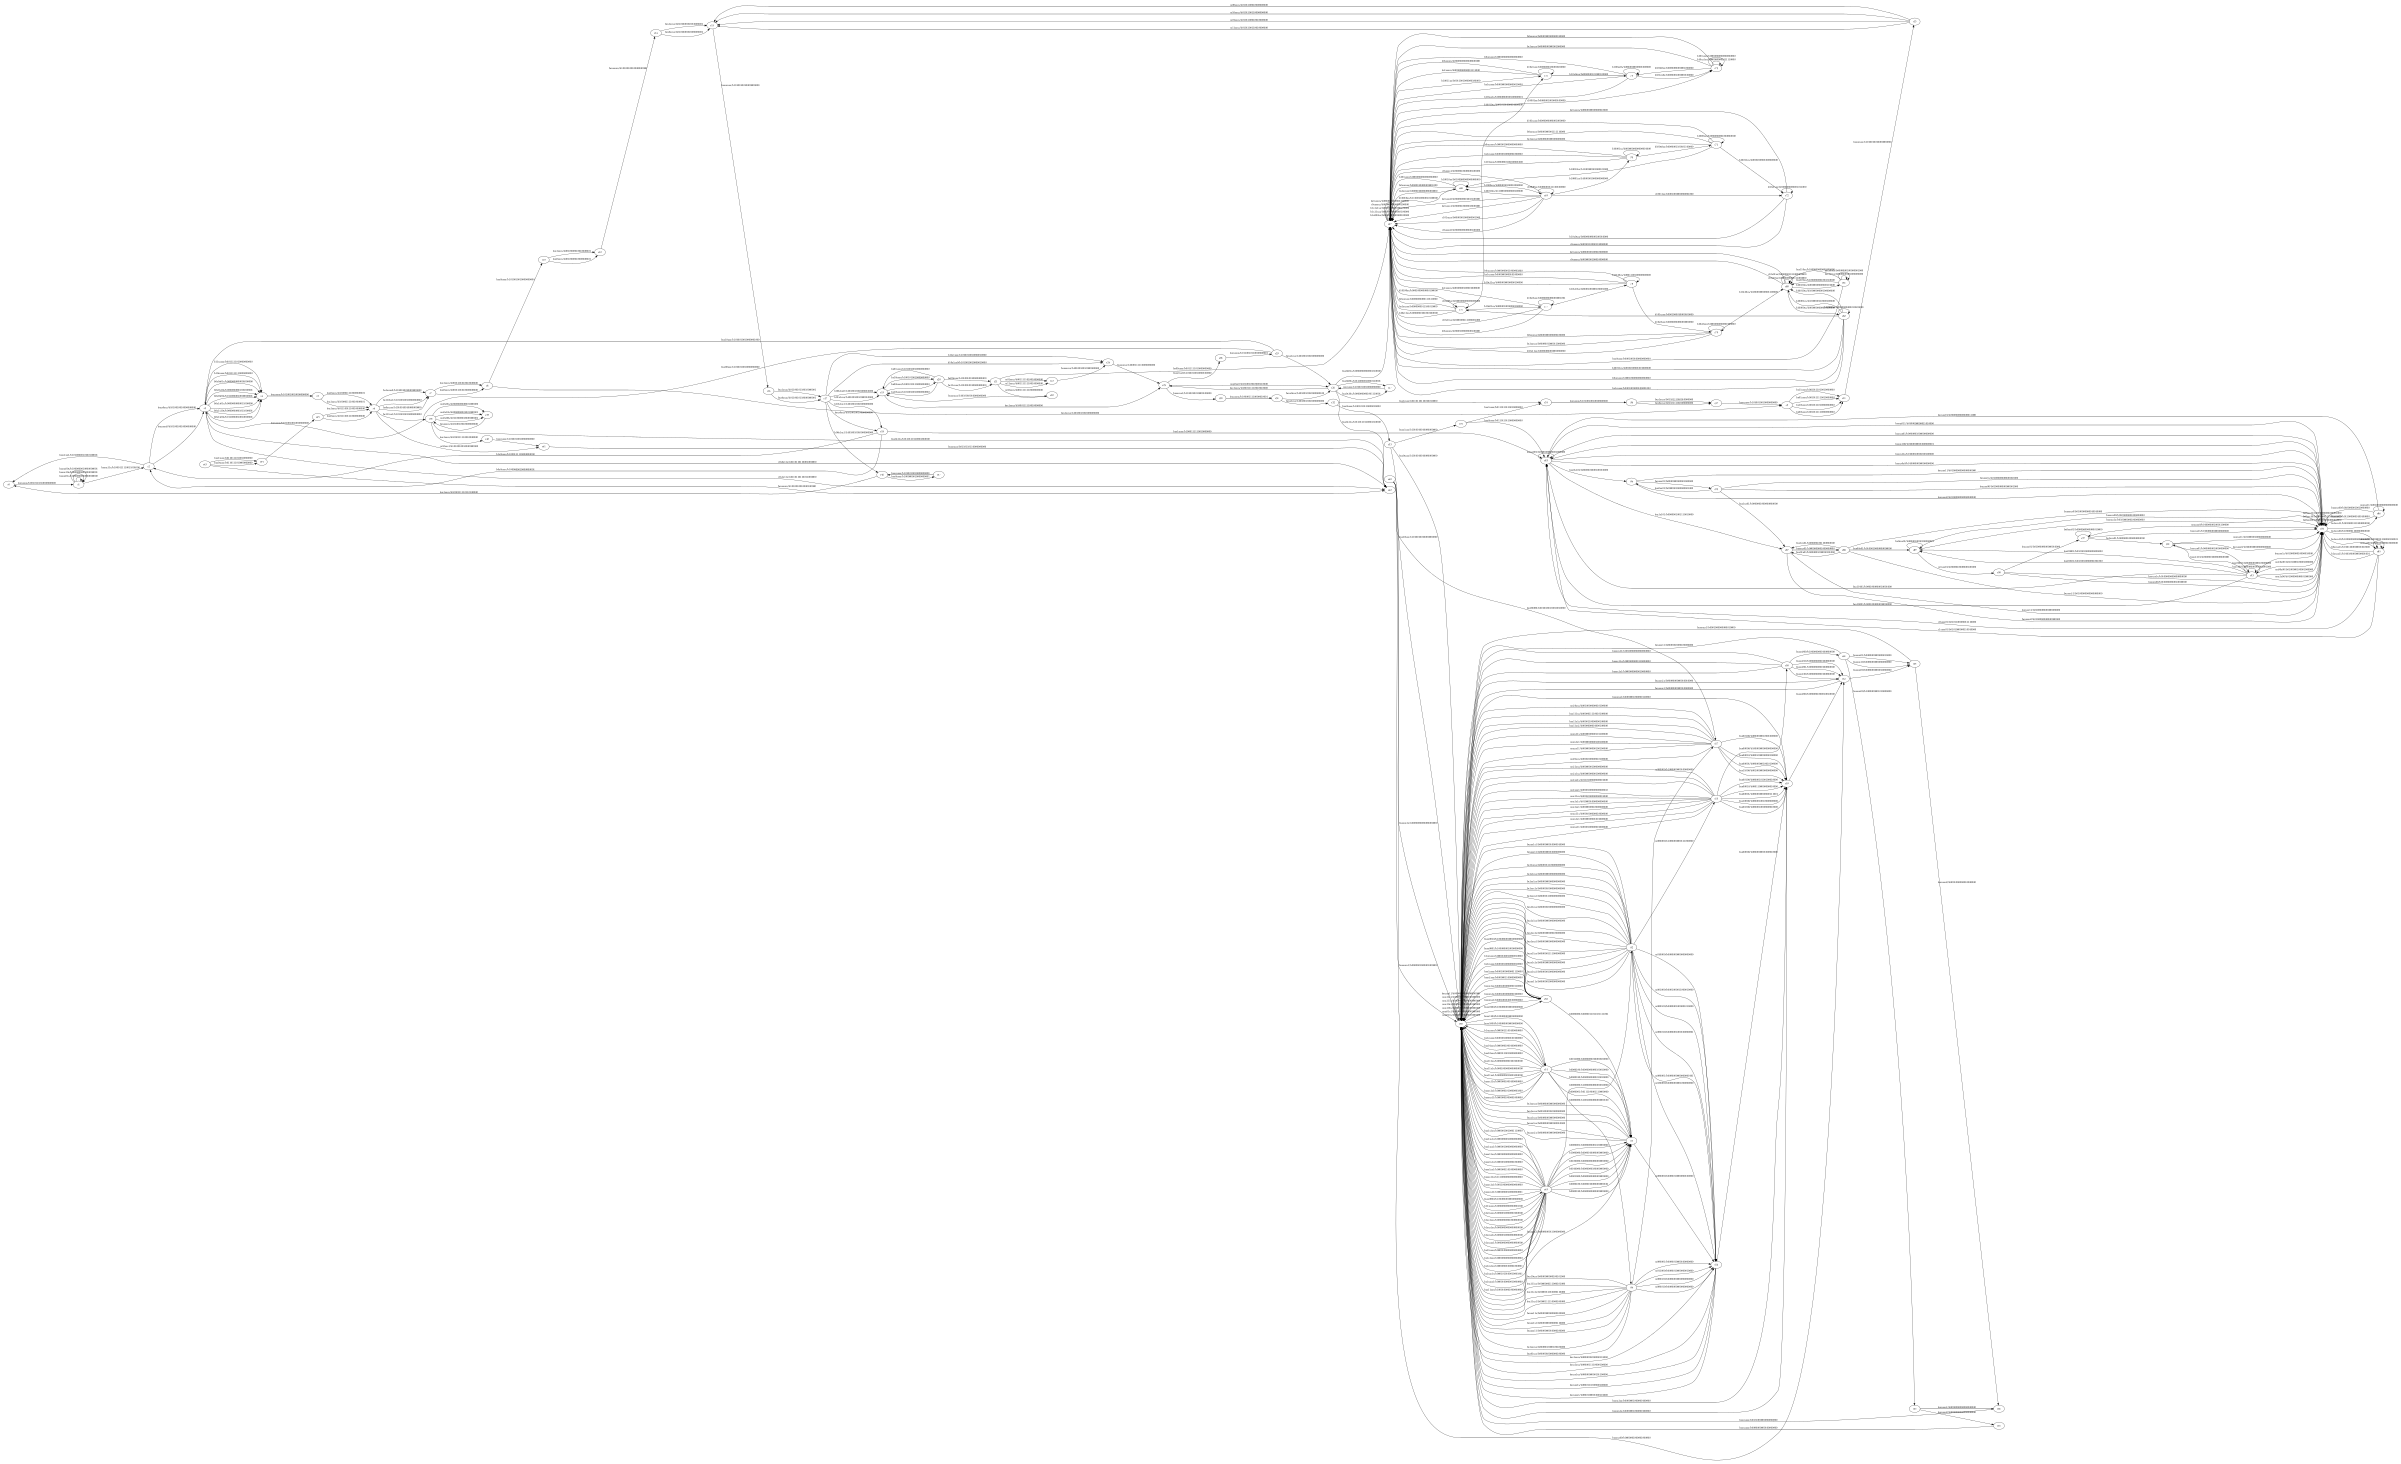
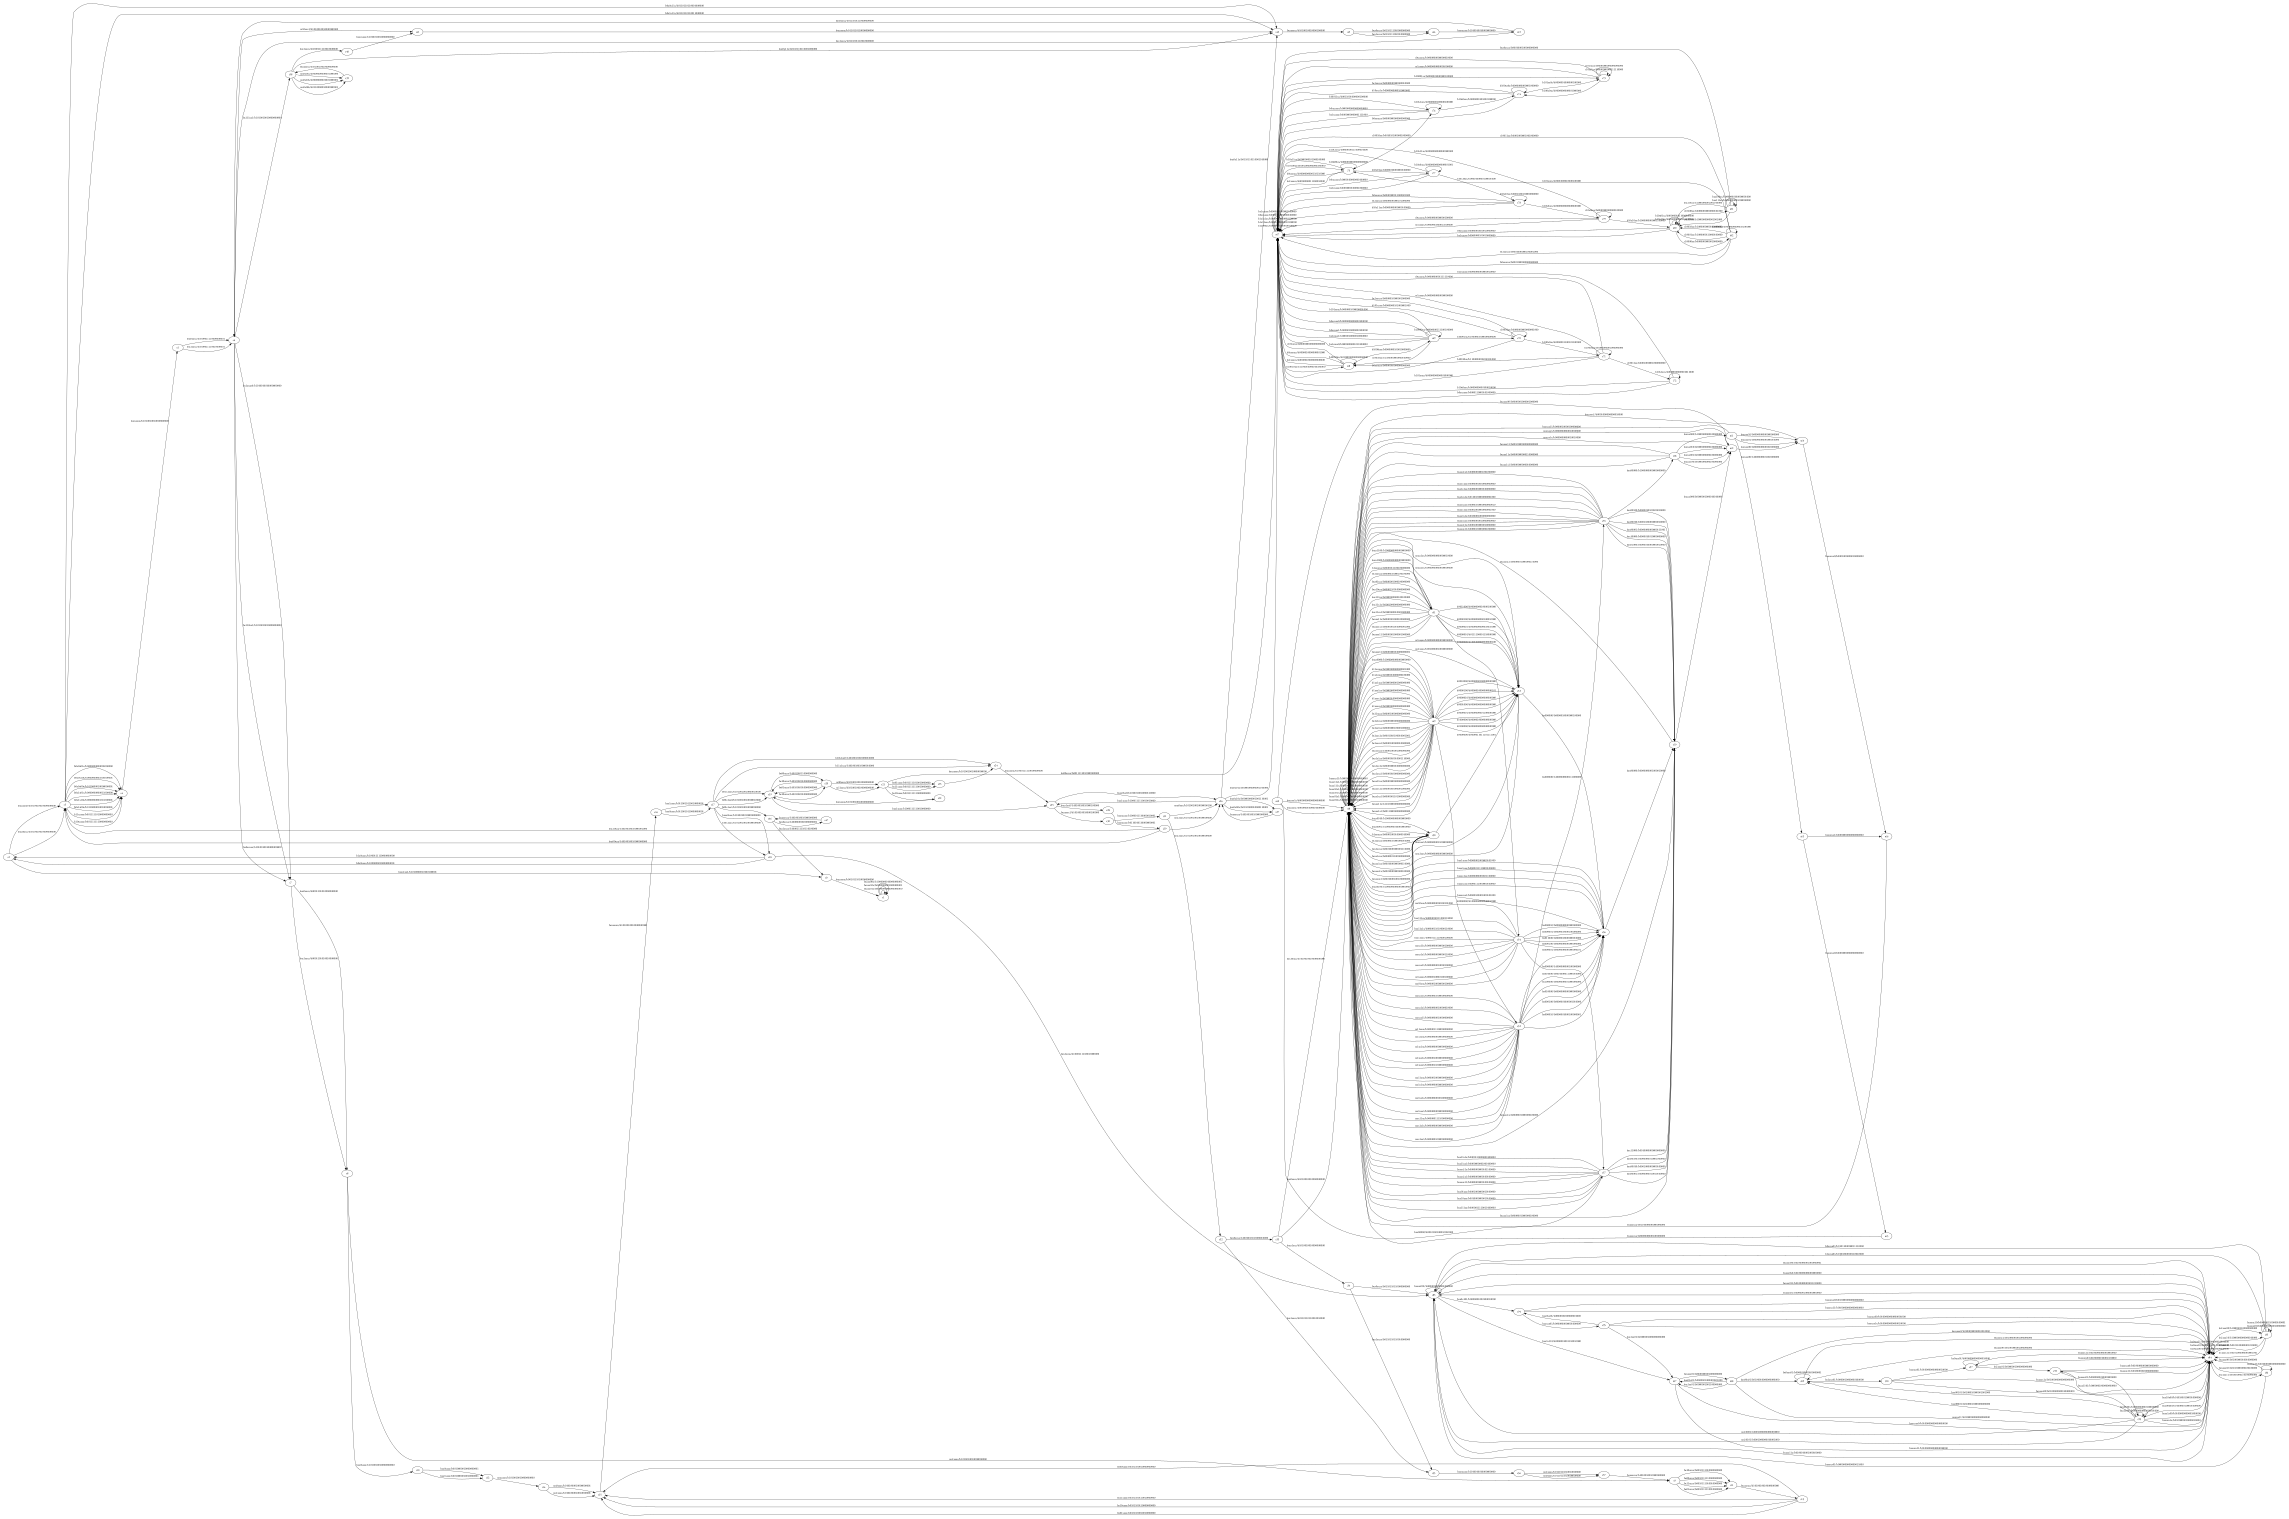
(1666, 196) -> none
(113, 476) -> none
(796, 490) -> (1312, 32)
